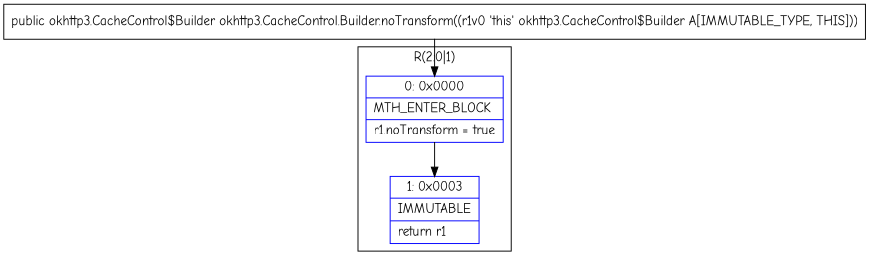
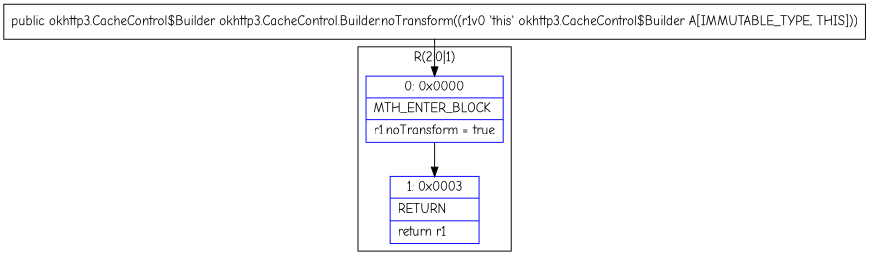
(435, 209) -> (422, 209)
